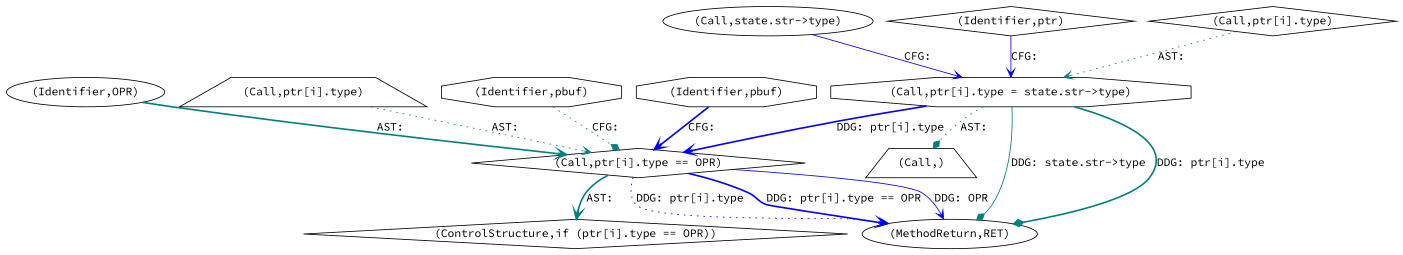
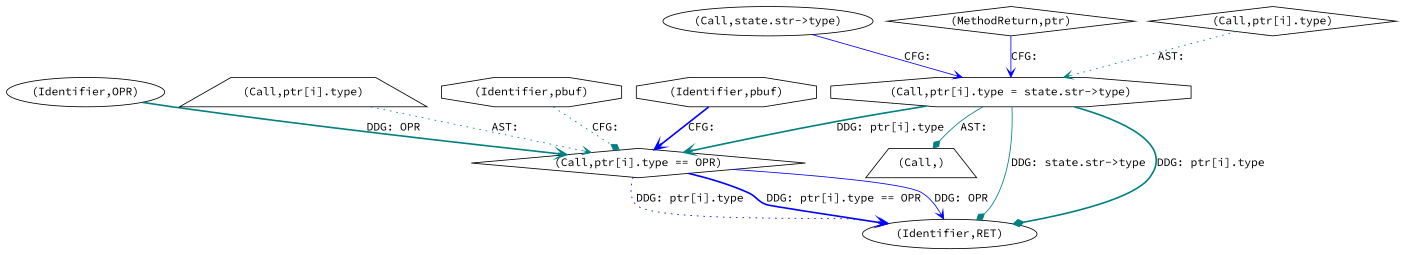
(1011, 21) -> (1011, 21)
(960, 122) -> (960, 122)
(809, 127) -> (809, 127)
(394, 128) -> (394, 128)
(576, 234) -> none
(950, 234) -> (950, 234)
